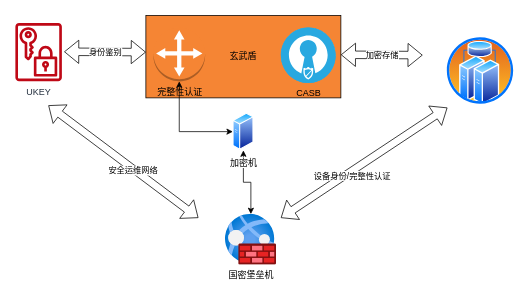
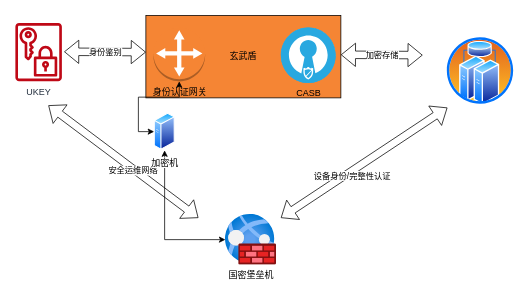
(180, 92) -> (180, 92)
(243, 132) -> (165, 132)
